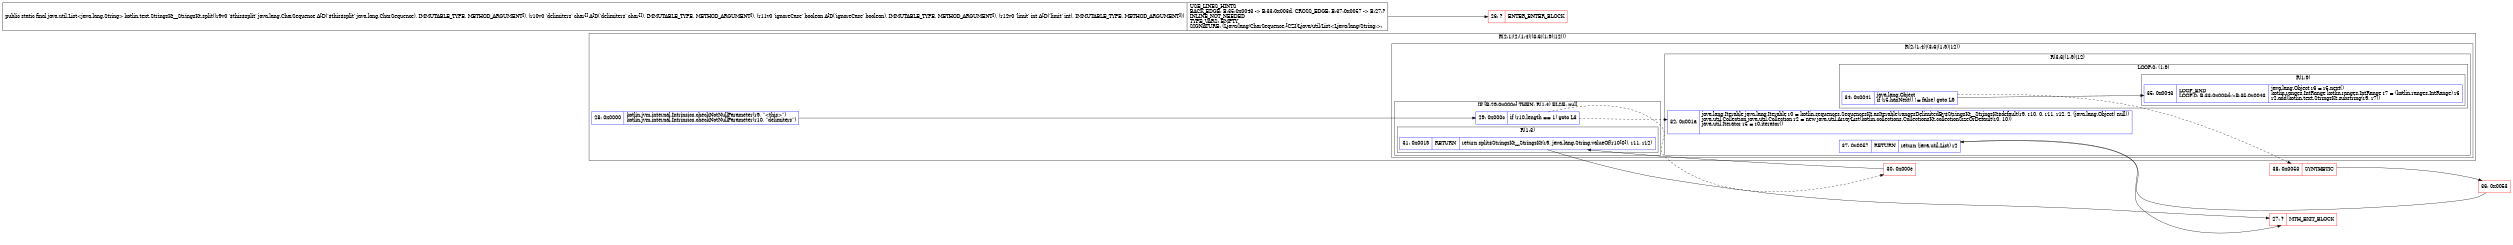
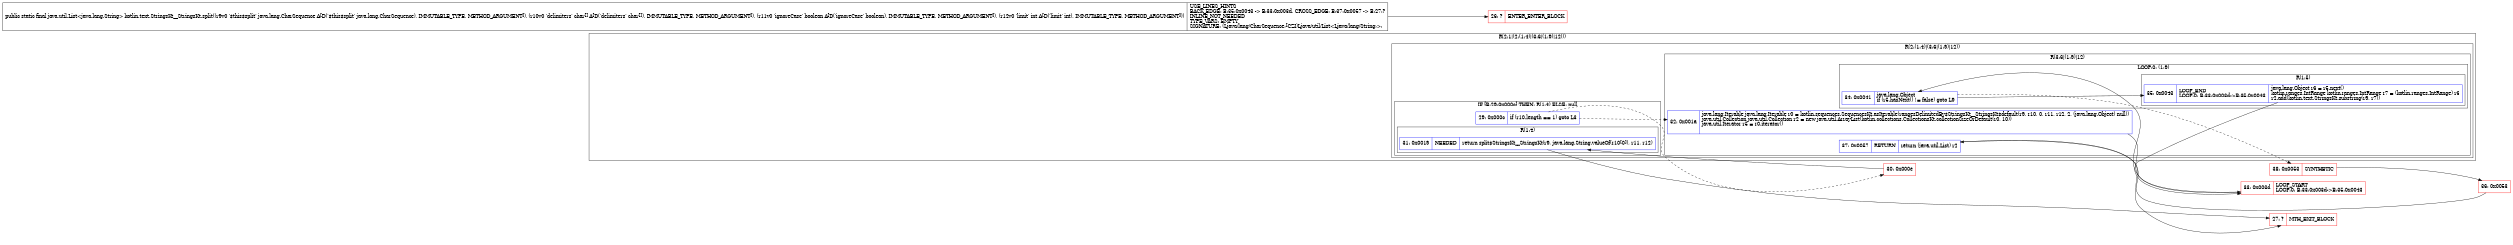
(2303, 78) -> (2303, 78)
(695, 118) -> none
(1528, 131) -> (1528, 131)
(1445, 143) -> (1446, 143)
none -> (2303, 188)
